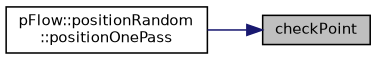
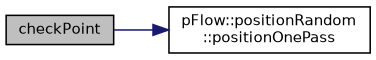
(227, 30) -> (134, 30)
